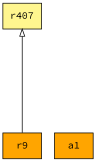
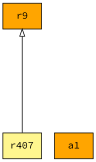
(22, 85) -> (22, 85)
